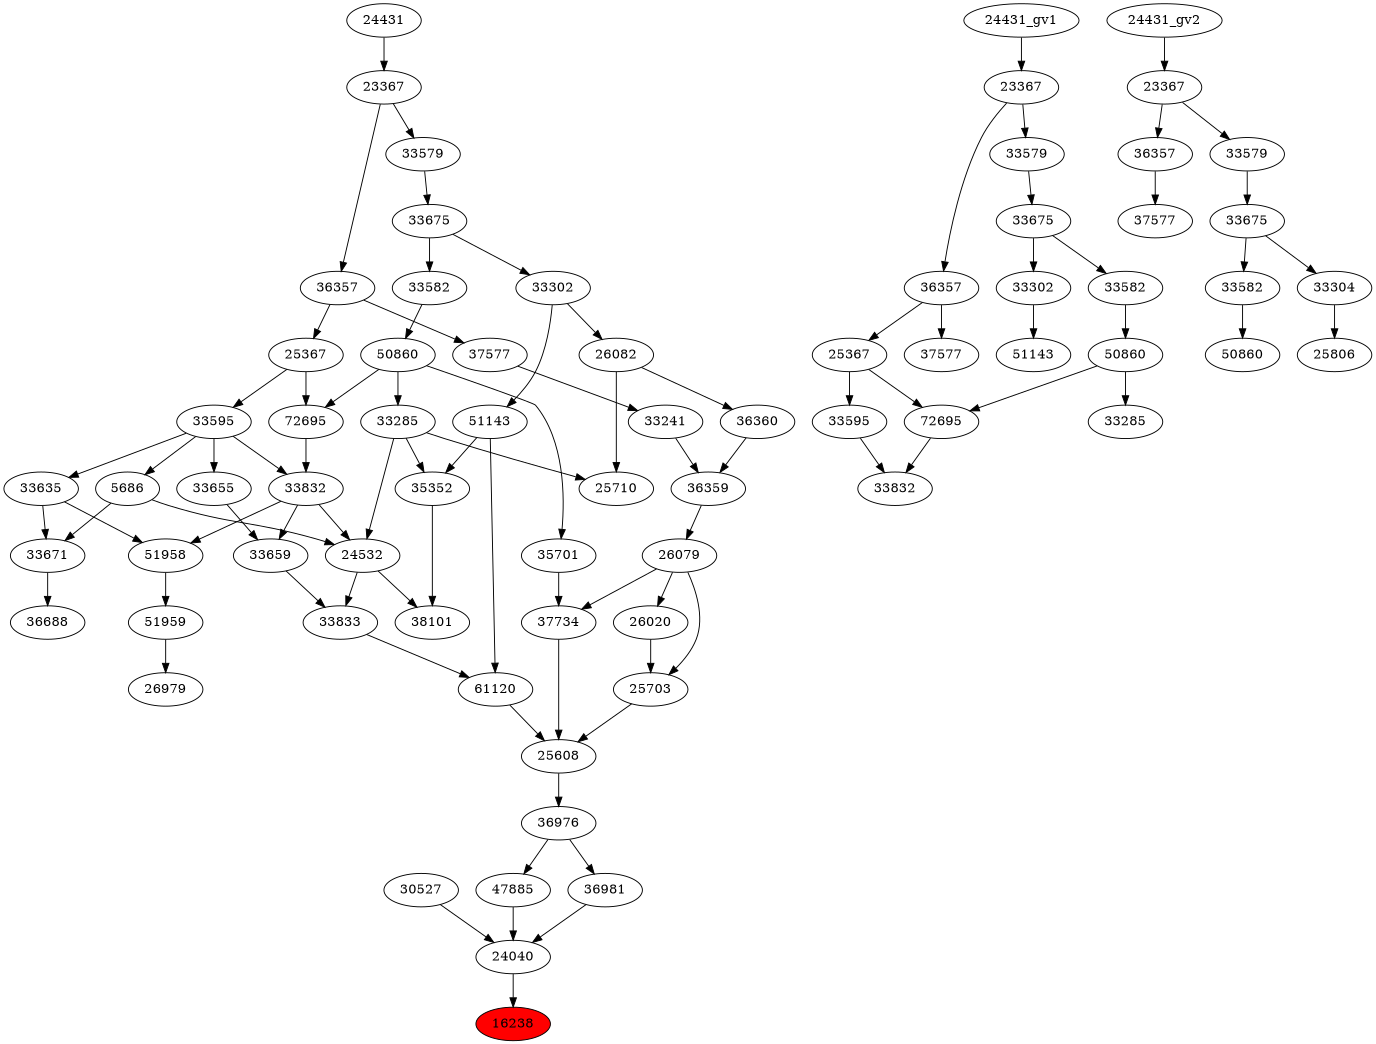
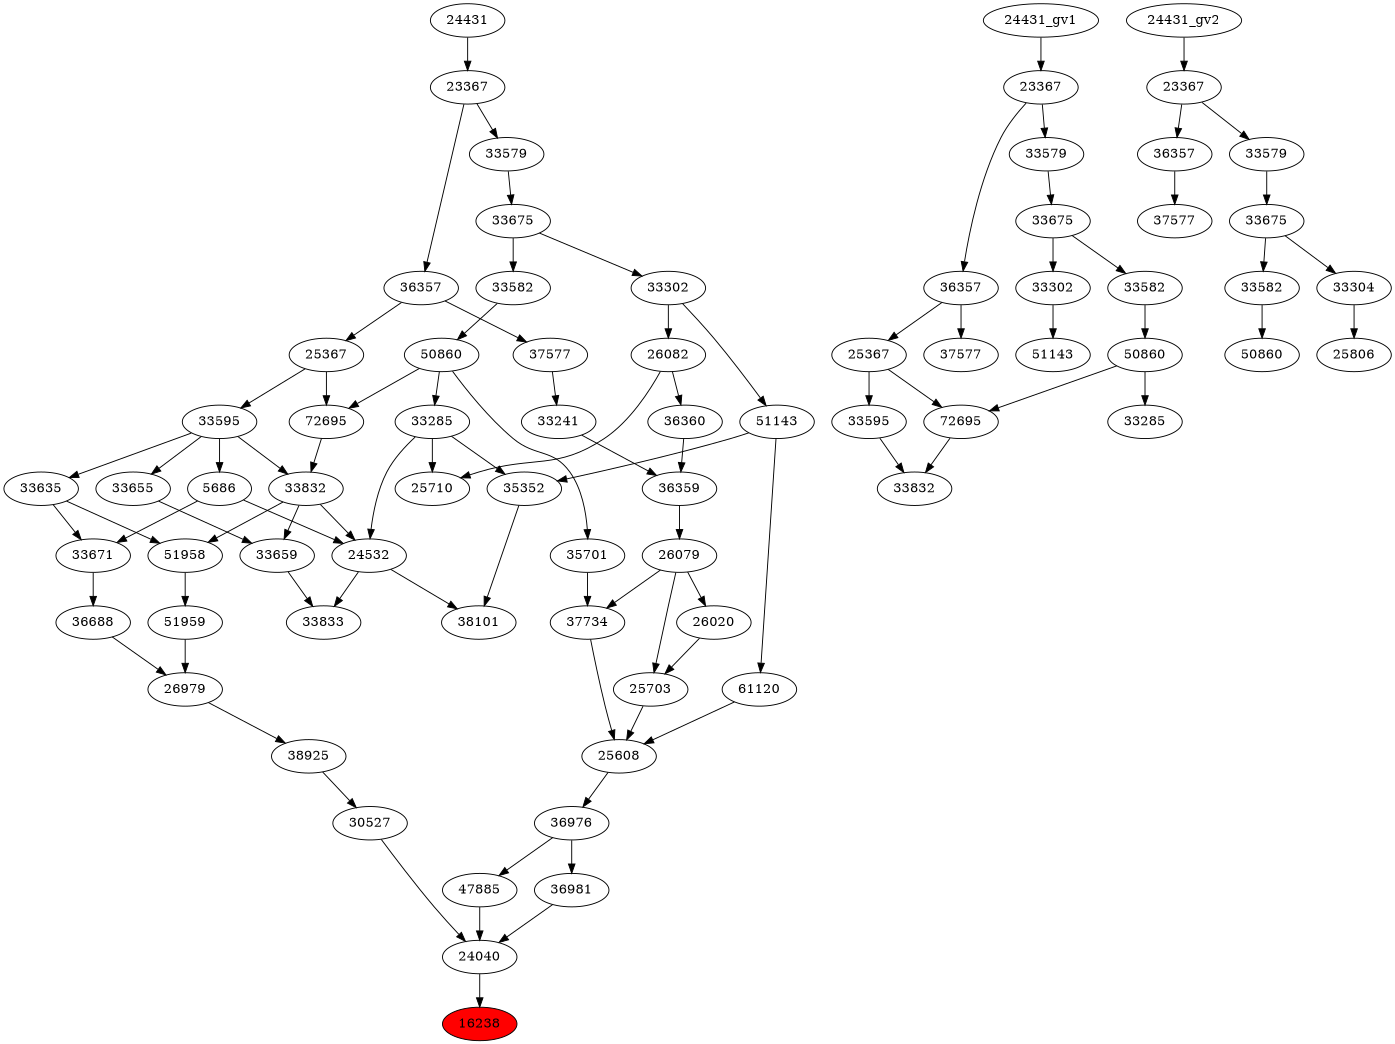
none -> (135, 653)
(413, 654) -> none
none -> (309, 756)
